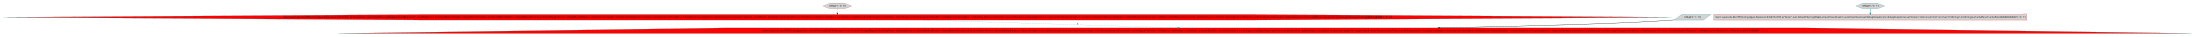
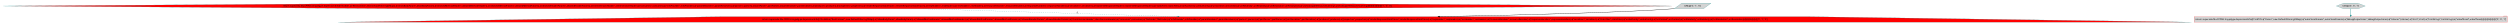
(837, 6) -> none
